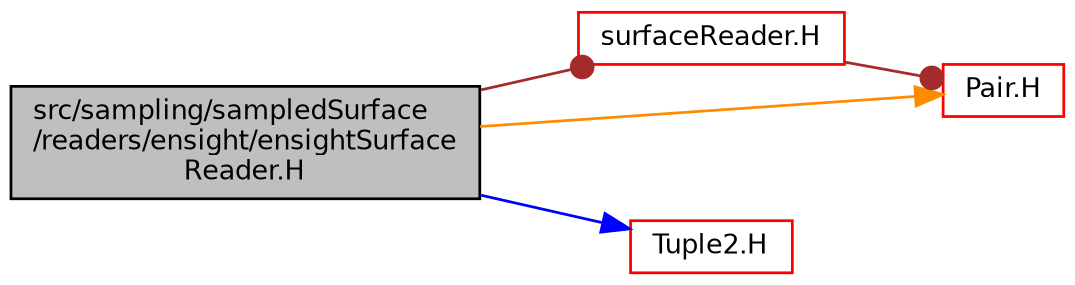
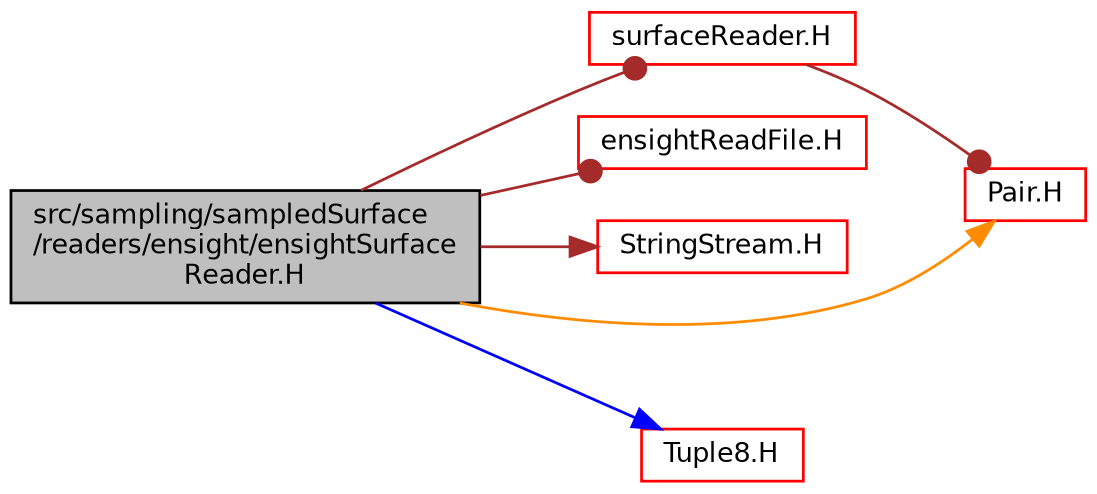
none -> (722, 143)
(711, 247) -> (722, 455)
none -> (722, 247)
